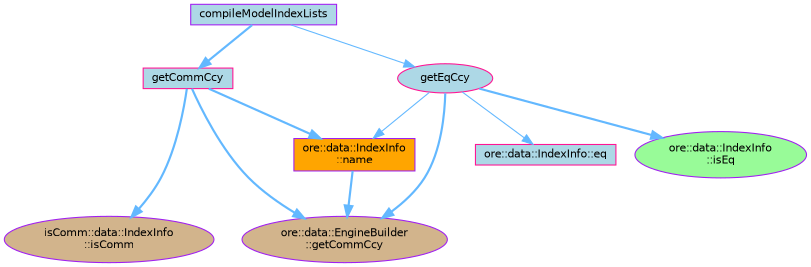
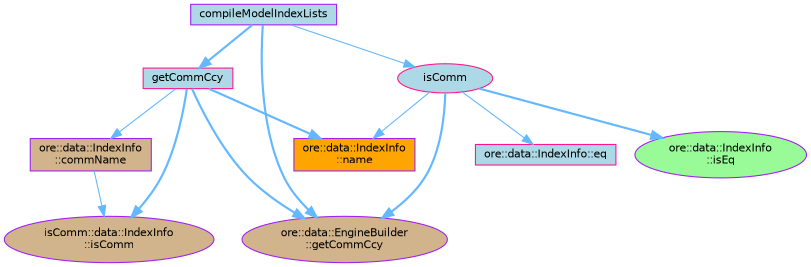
(445, 78) -> (445, 78)
none -> (91, 155)
(351, 188) -> (267, 123)
